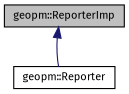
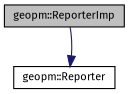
(57, 52) -> (72, 41)
